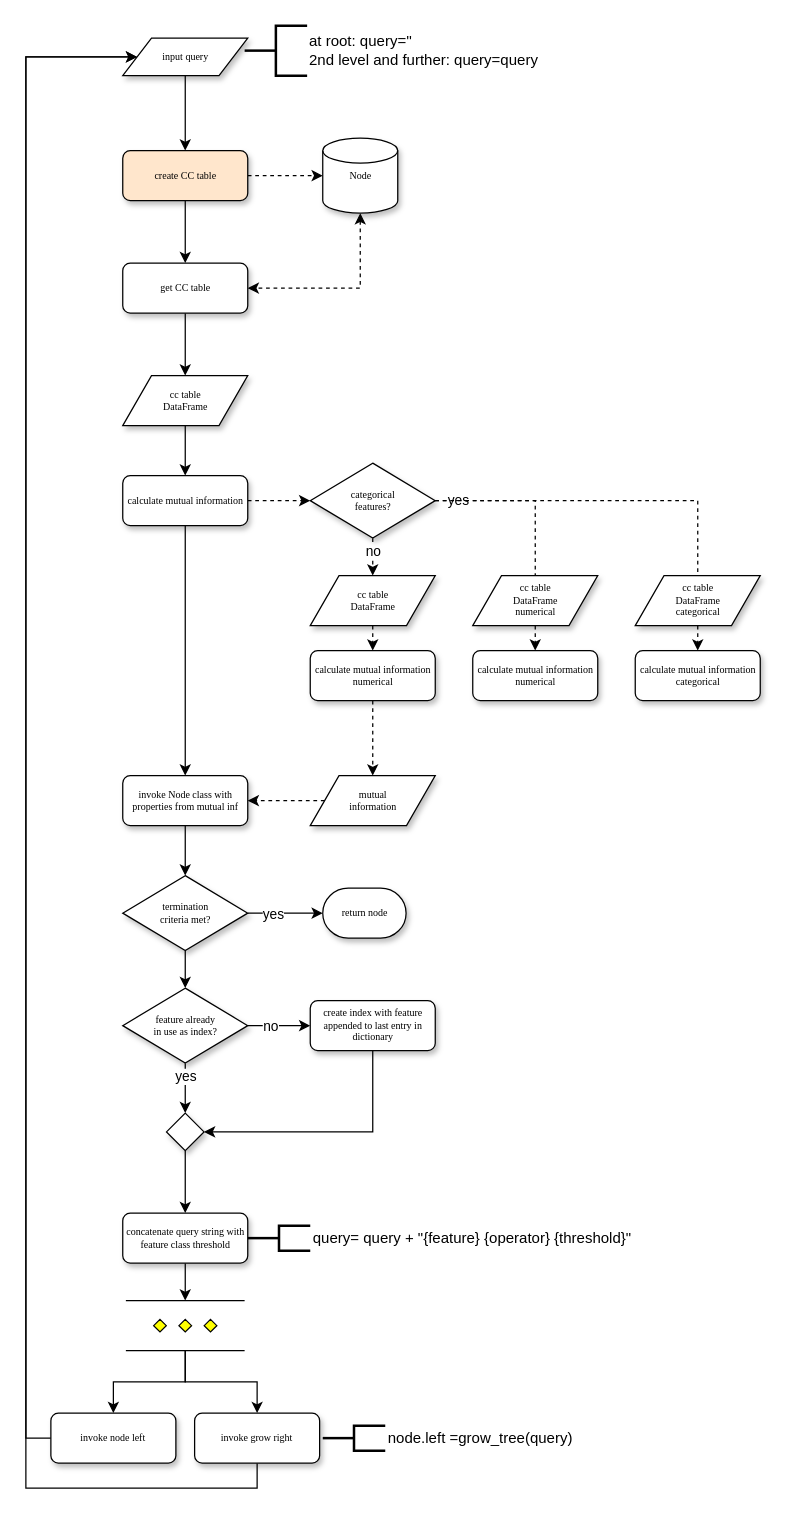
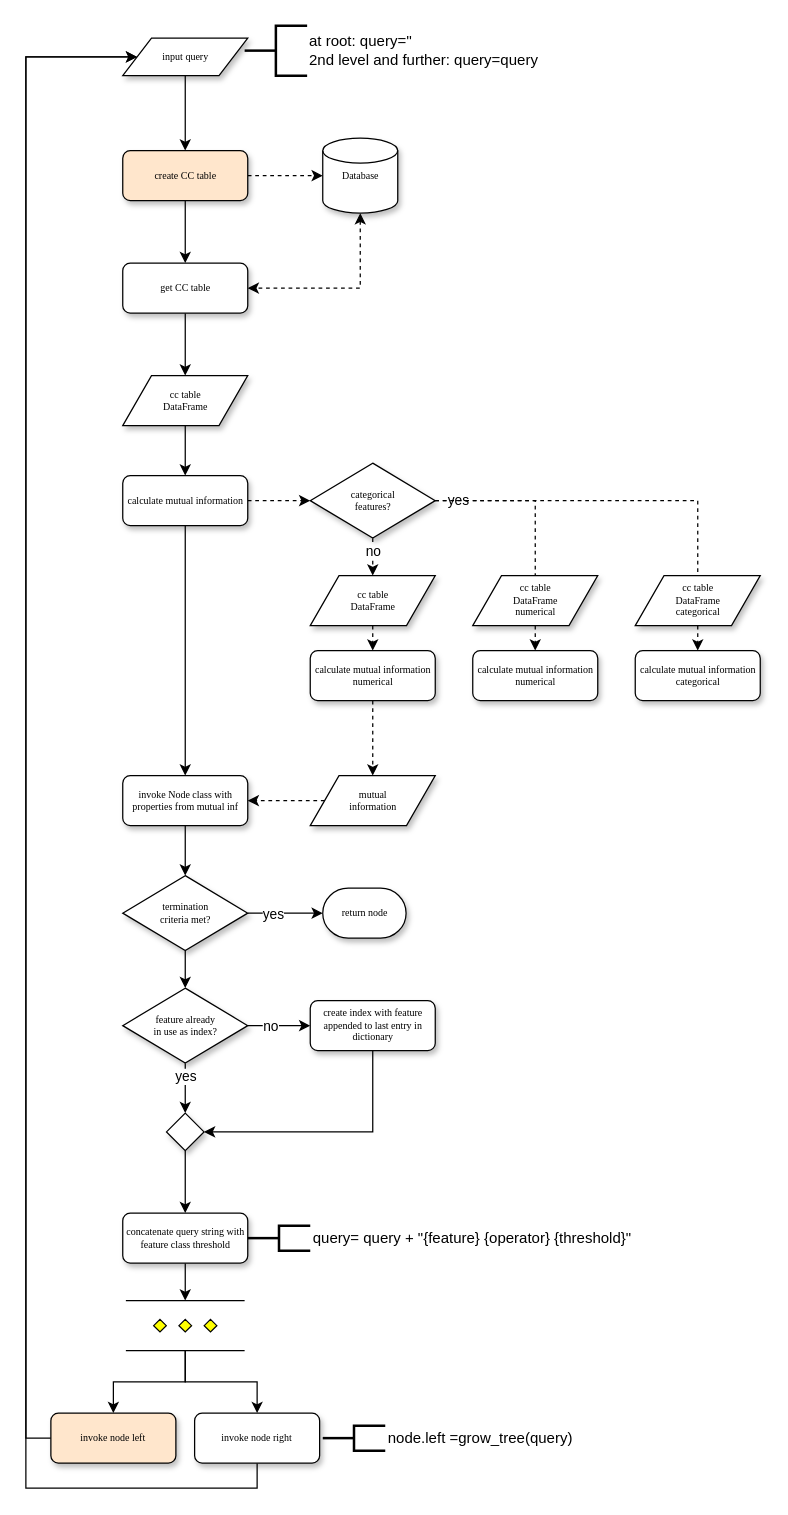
(361, 176) -> (361, 176)
(113, 1438) -> (113, 1438)
(257, 1438) -> (257, 1438)
